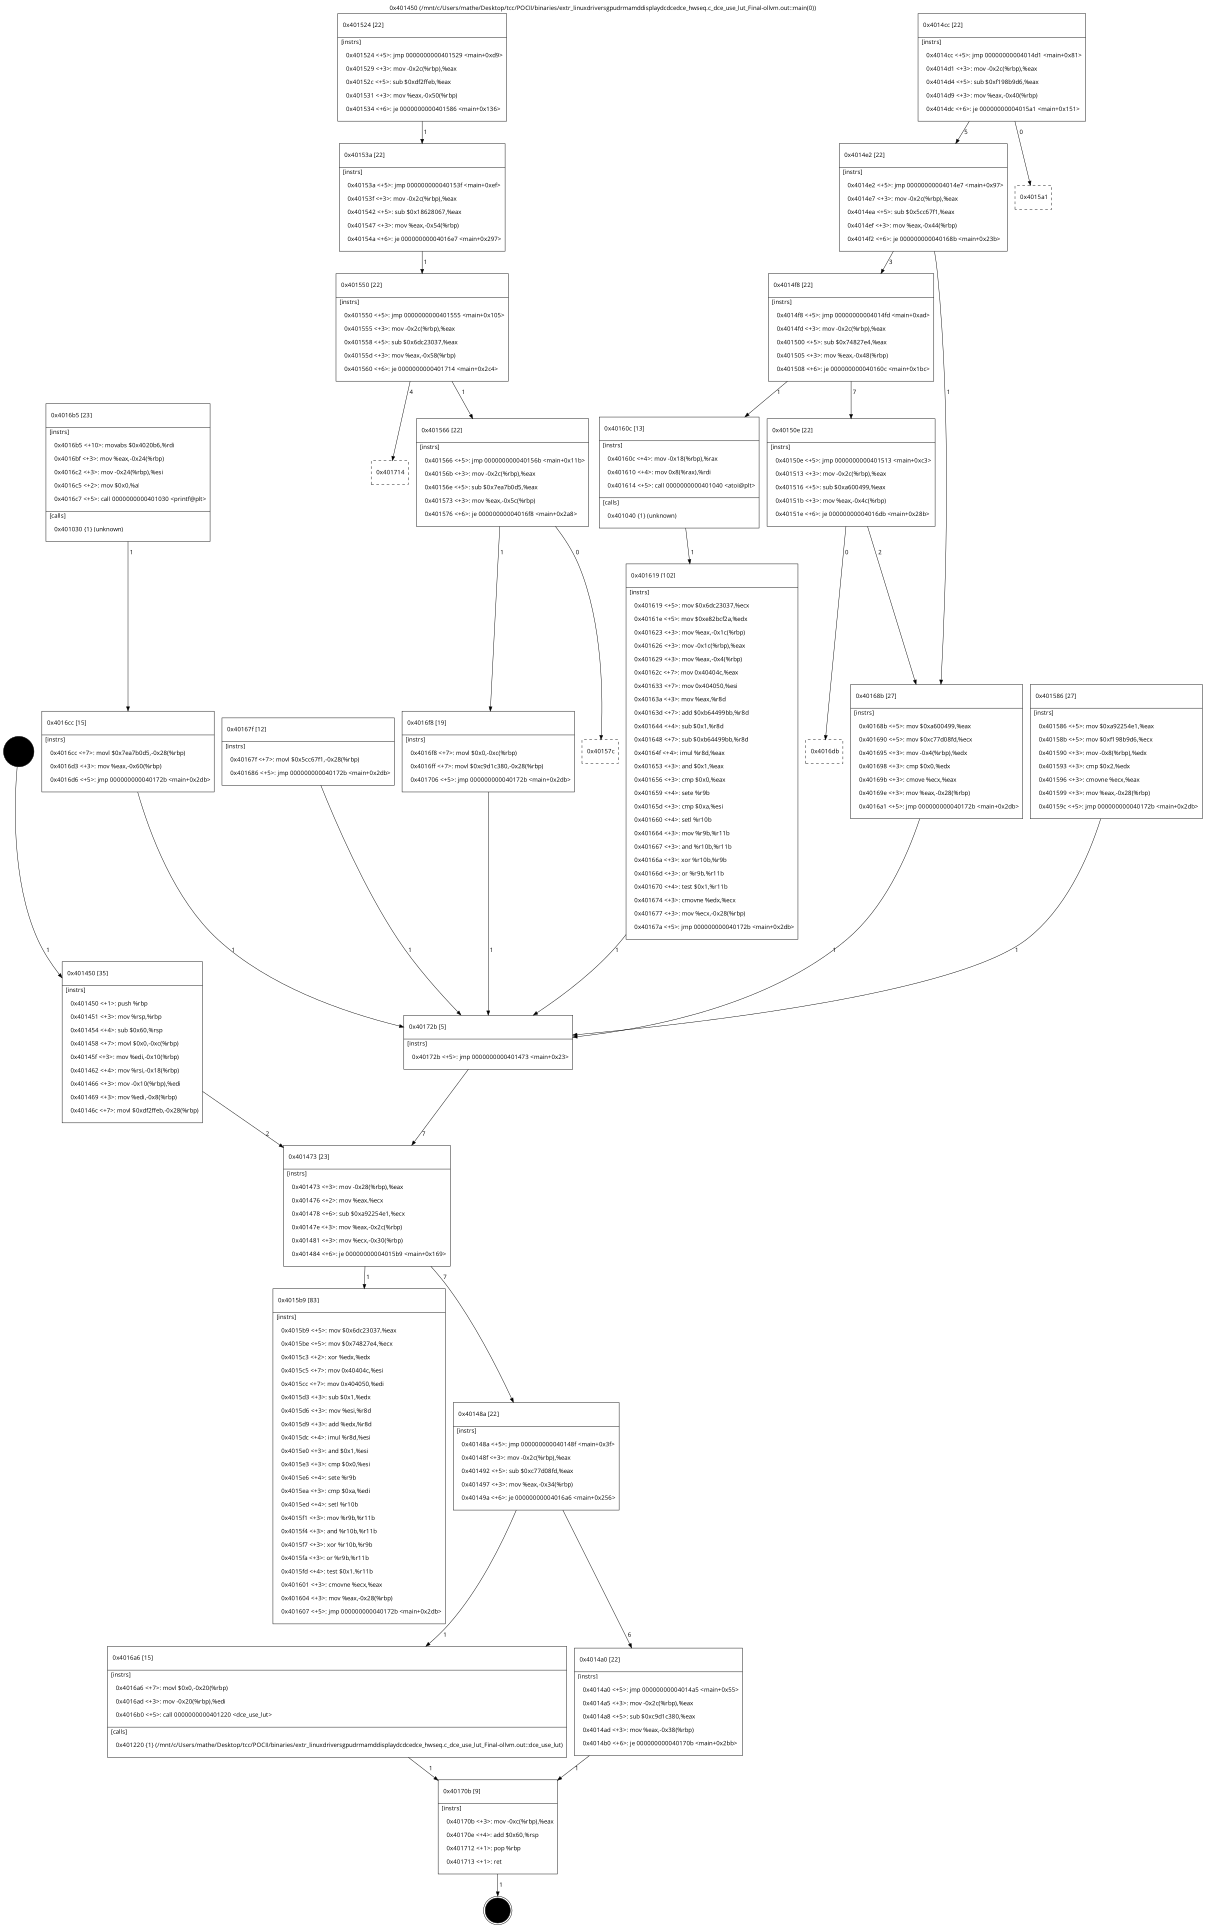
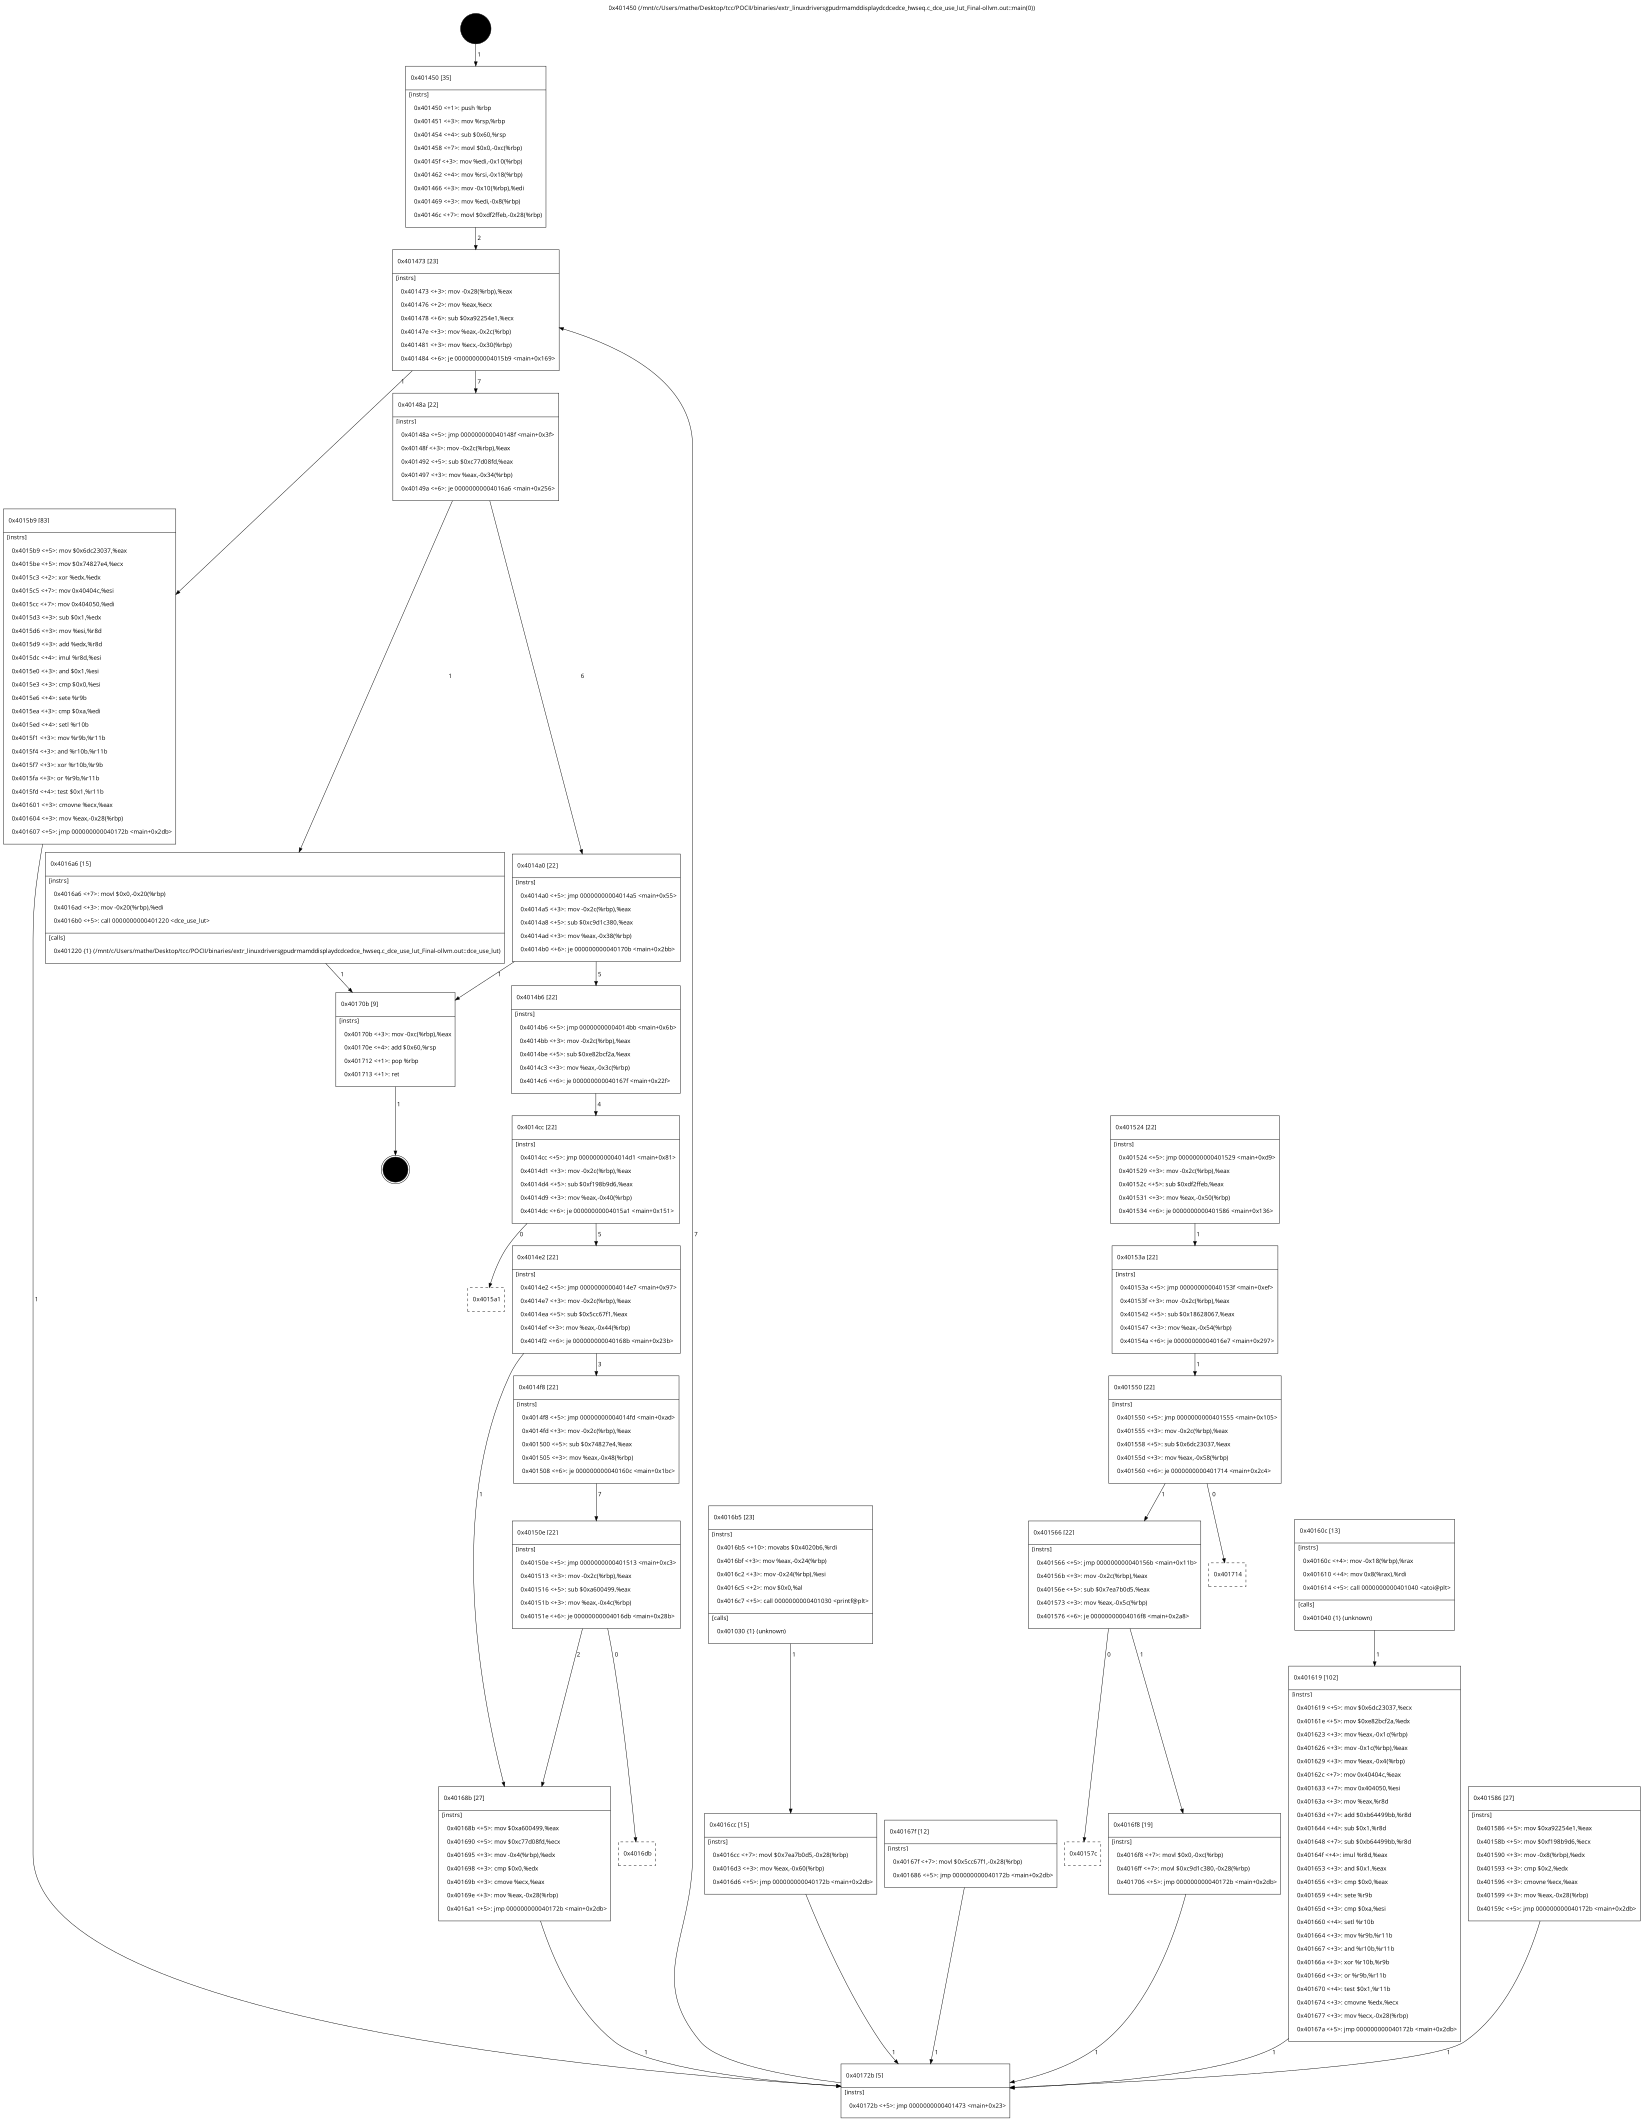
(411, 392) -> (1213, 1495)
(768, 398) -> none
none -> (596, 1040)
none -> (33, 1784)
